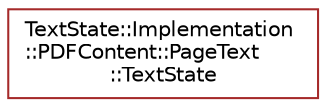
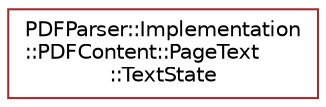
(163, 54) -> (163, 54)
